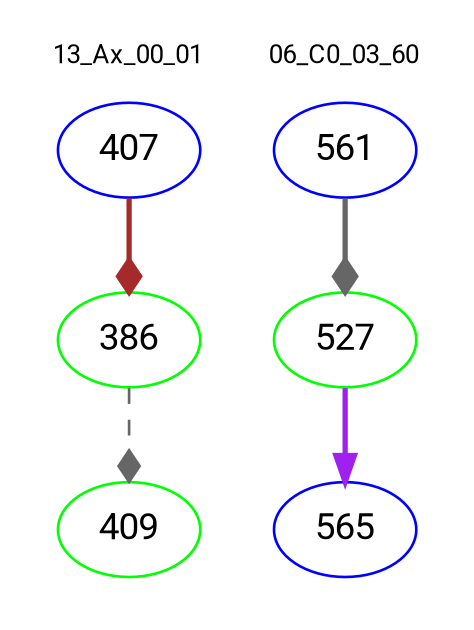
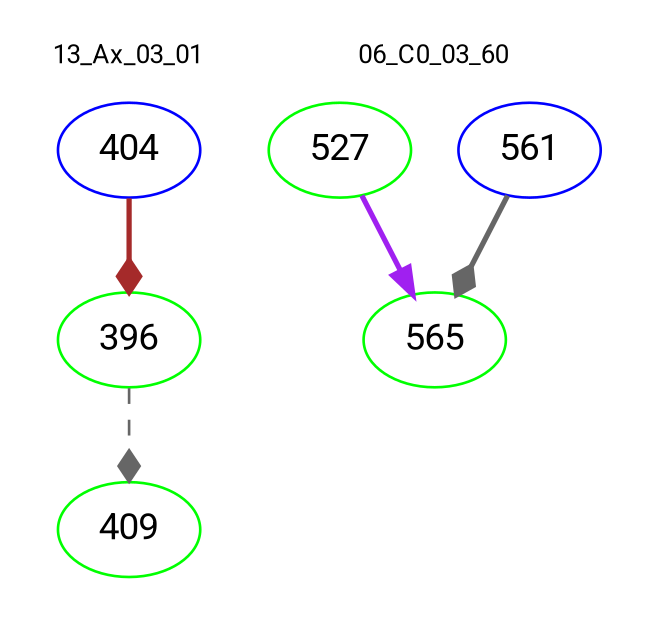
(129, 57) -> (129, 57)
(129, 150) -> (129, 150)
(345, 229) -> (489, 231)
(129, 340) -> (129, 340)
(345, 530) -> (435, 340)
